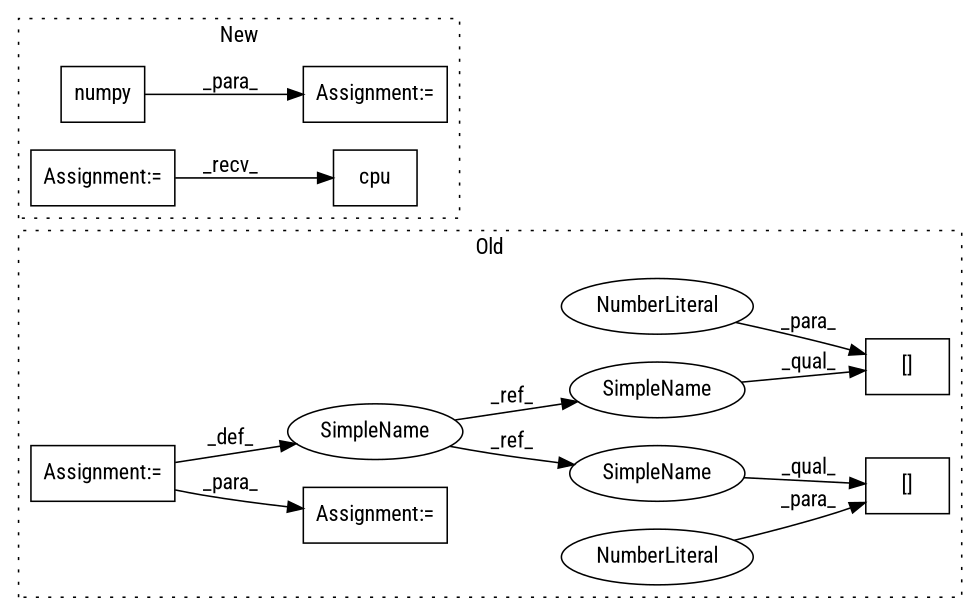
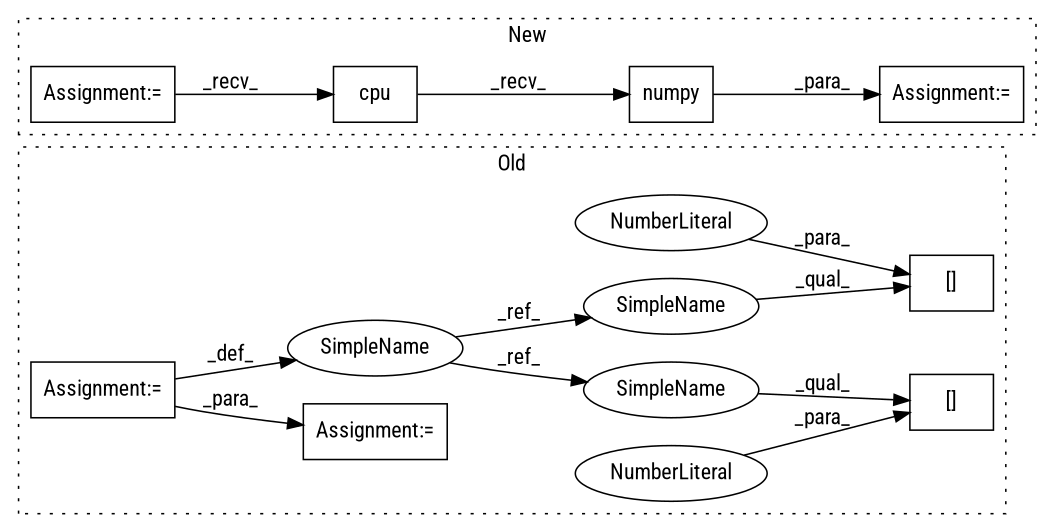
none -> (515, 94)
